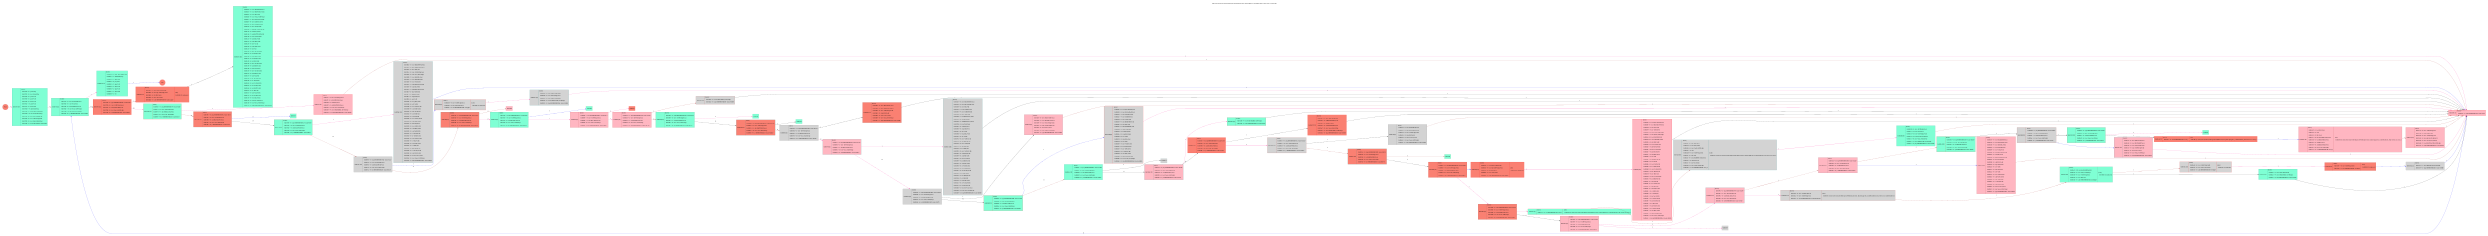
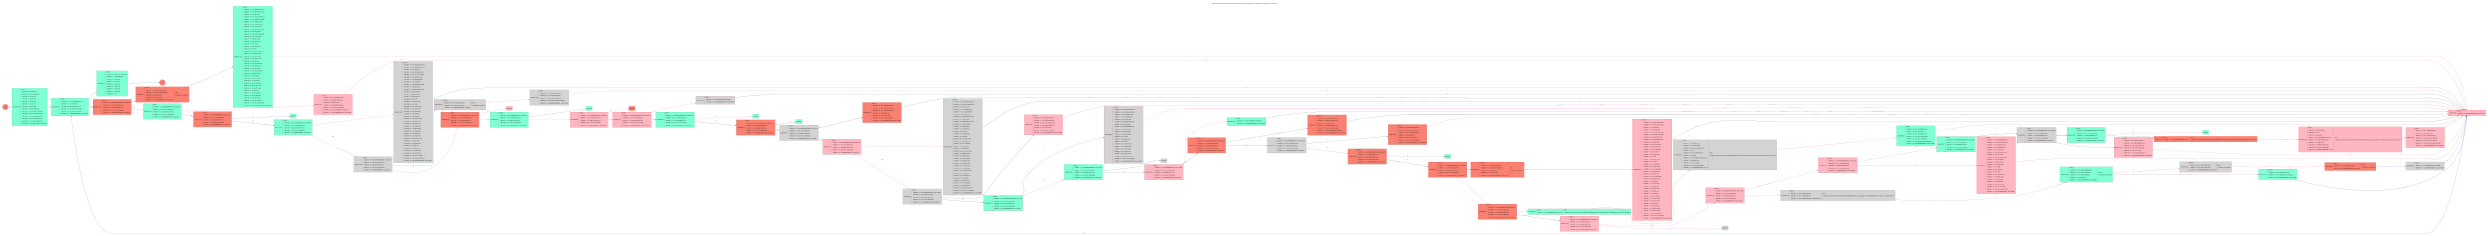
(1408, 135) -> (1408, 135)
